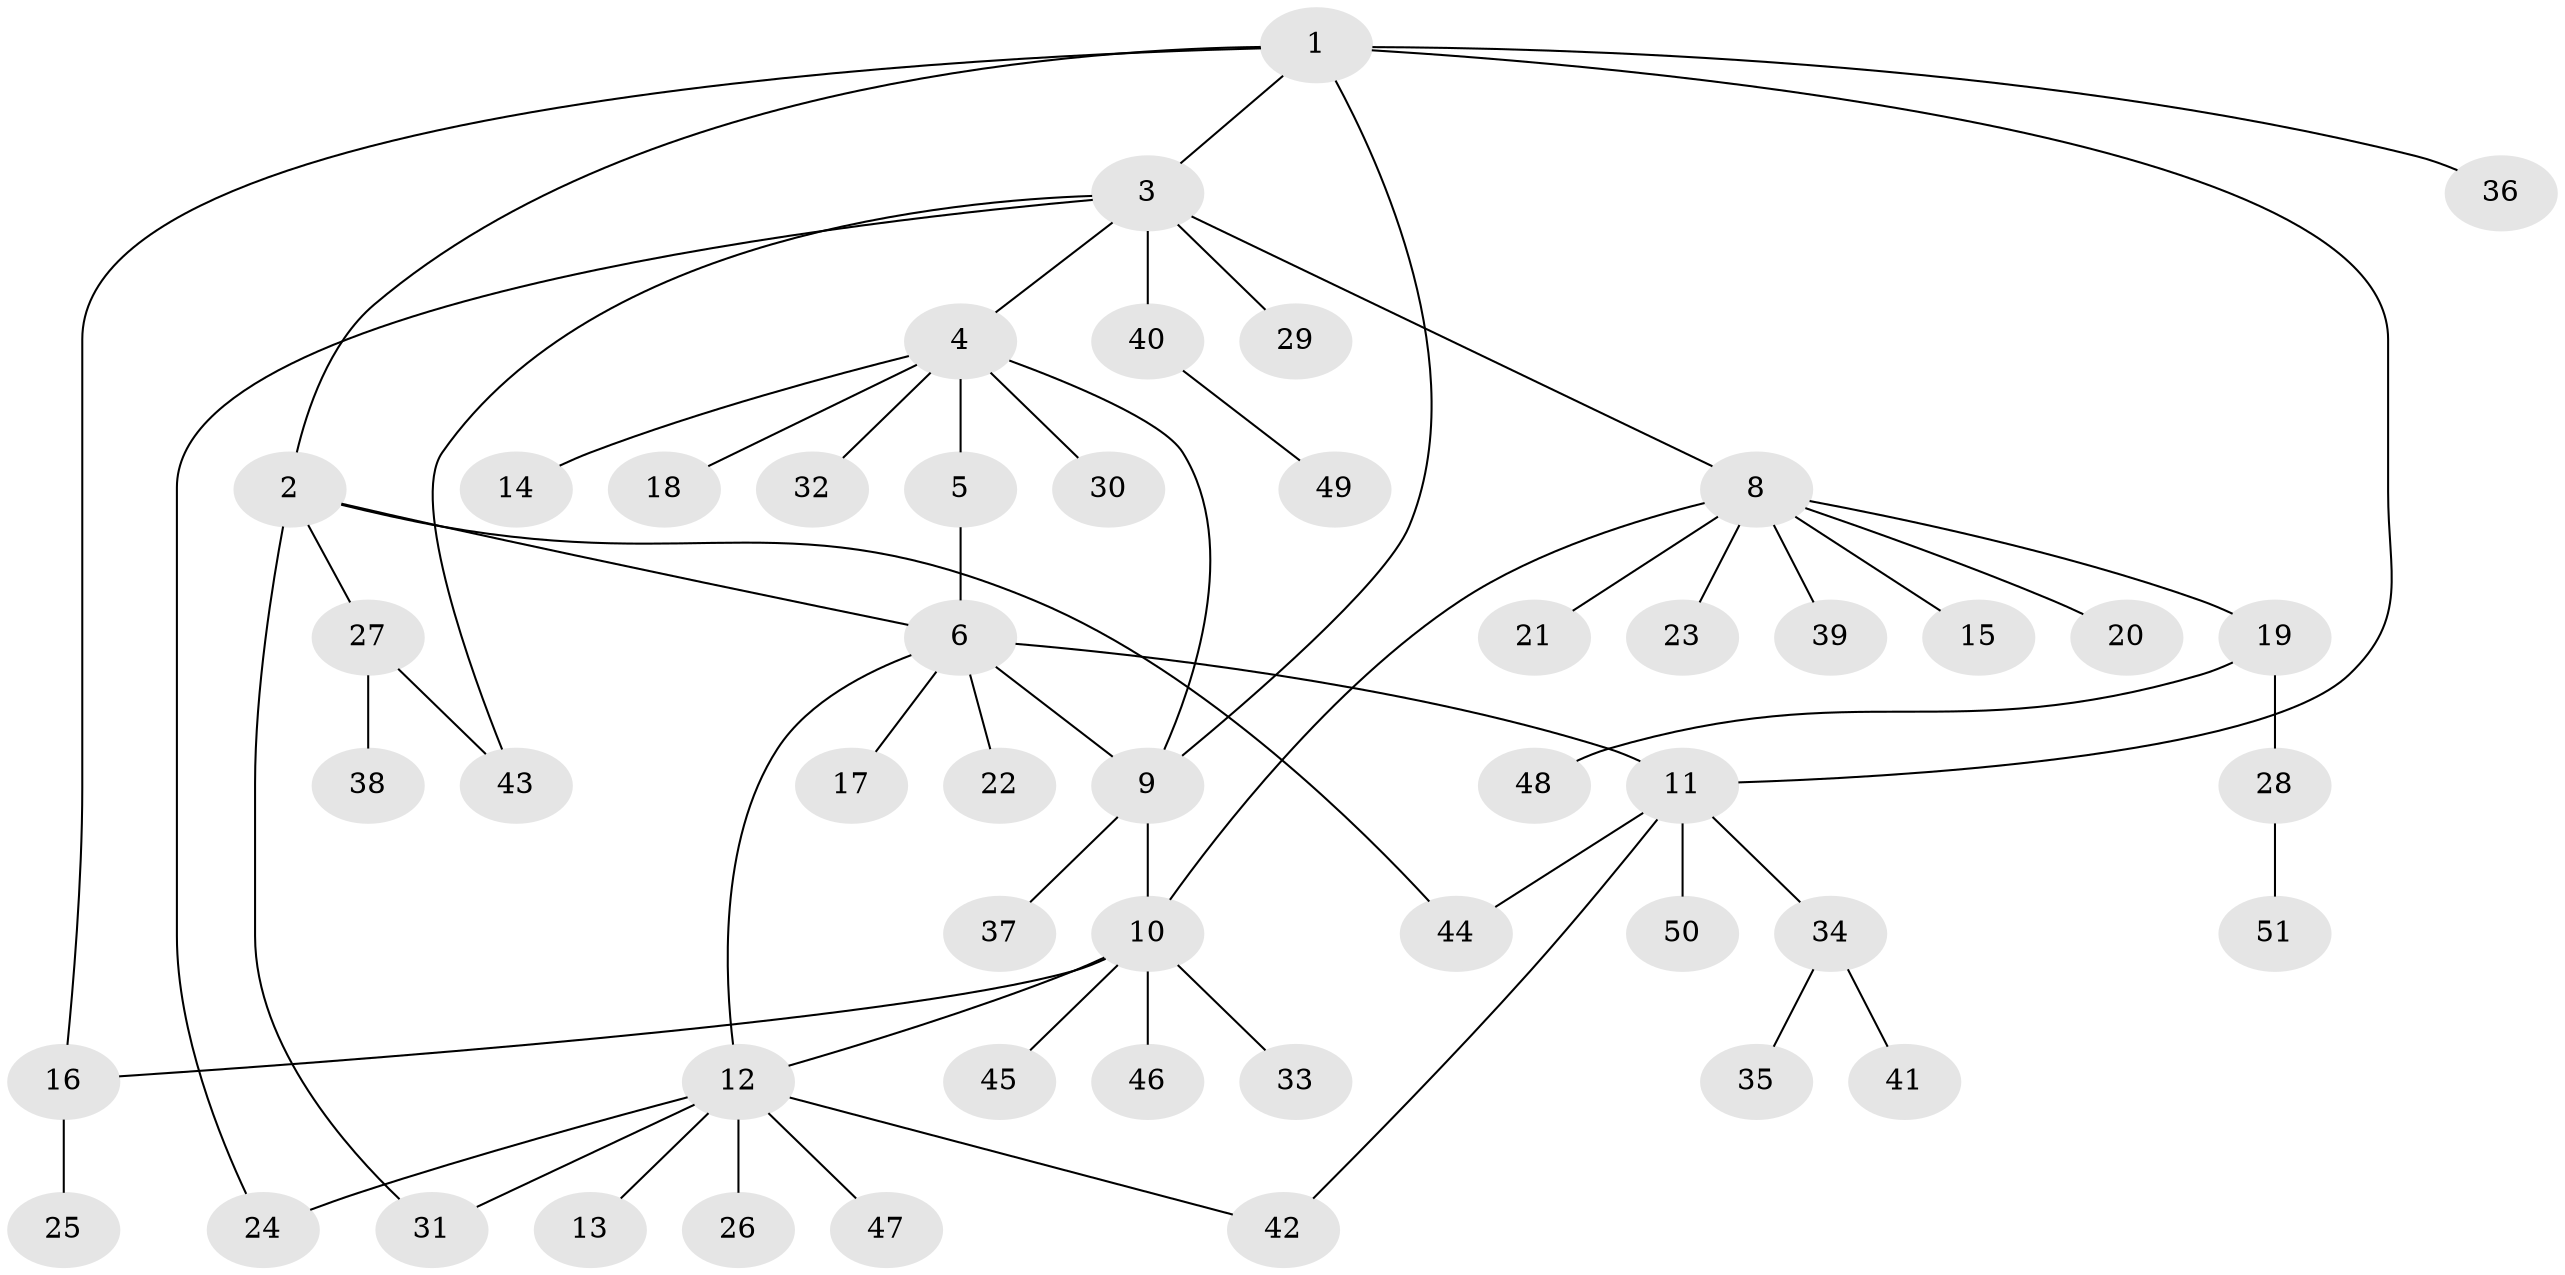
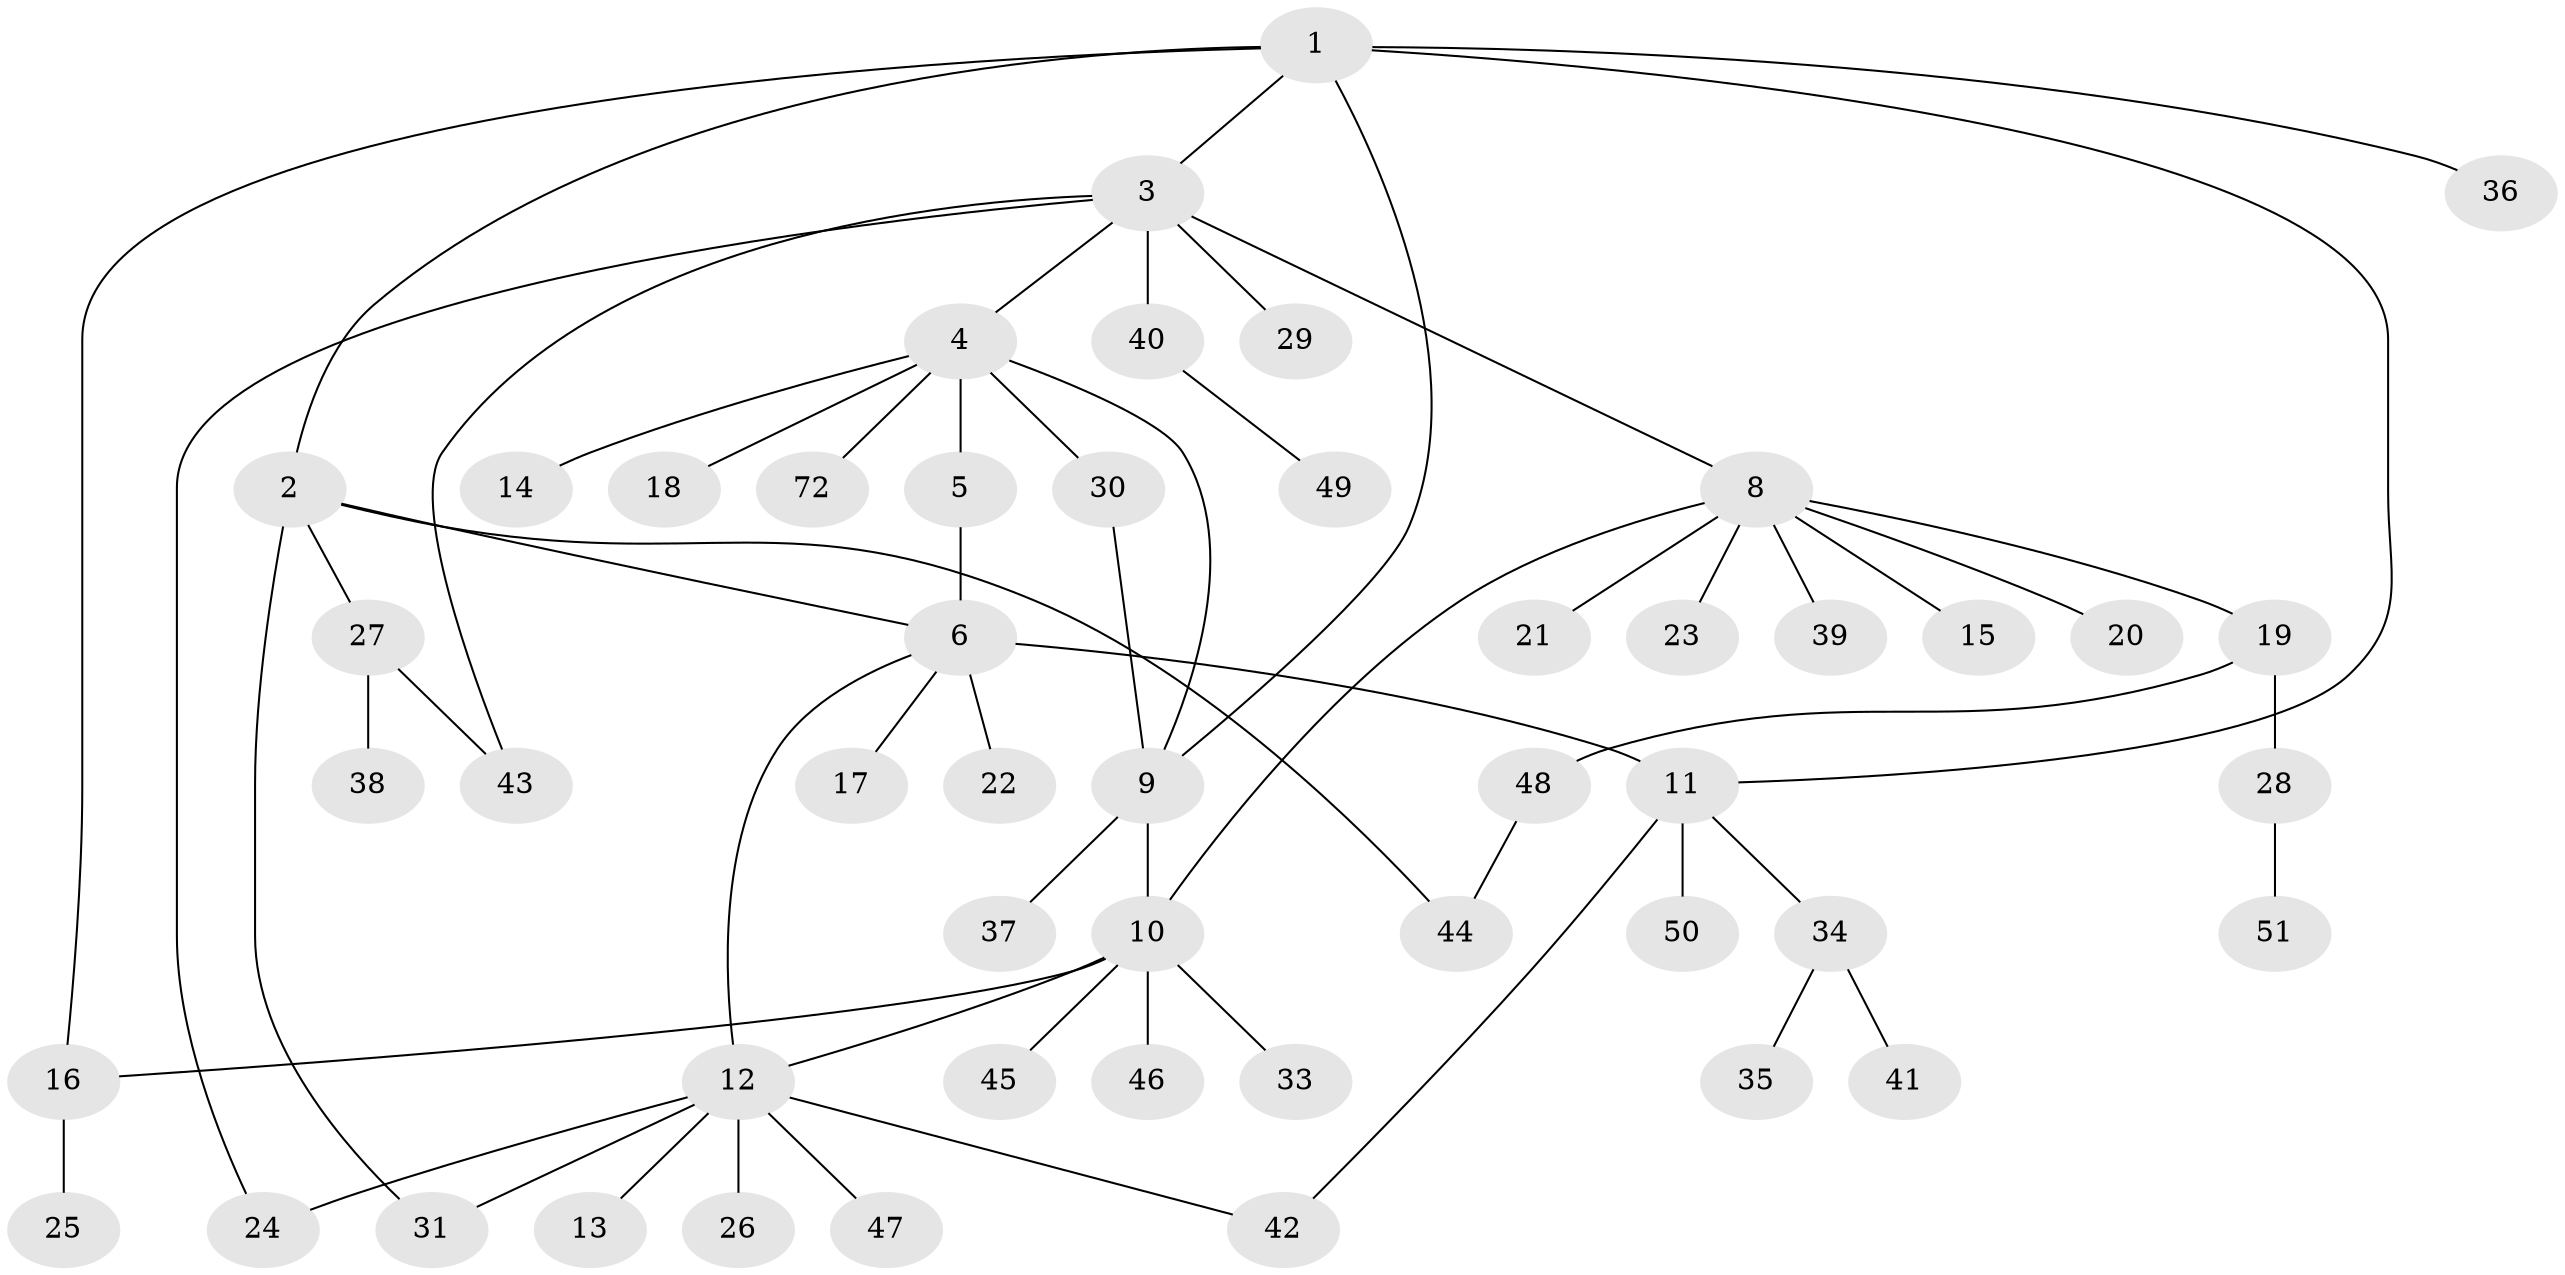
(812, 490) -> (812, 490)
(1054, 712) -> (1127, 632)
(1569, 860) -> (1495, 860)
